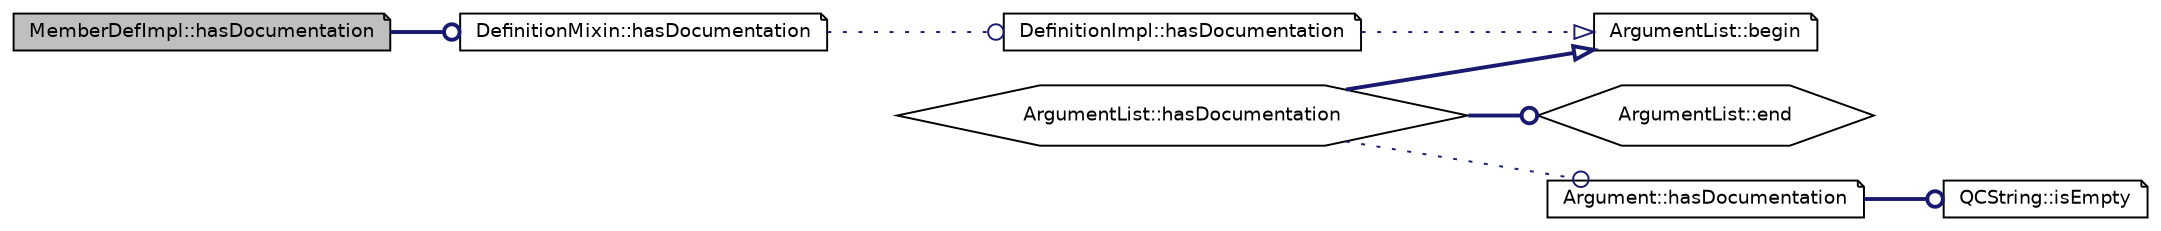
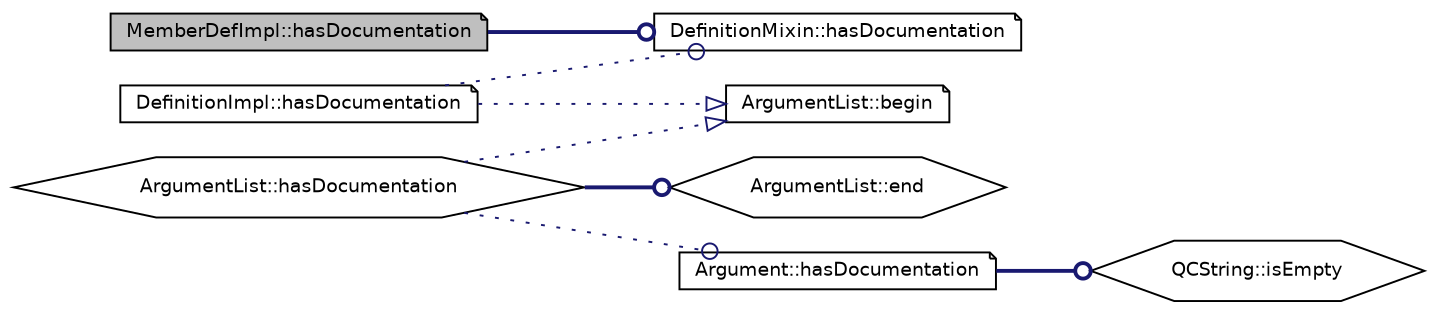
(908, 32) -> (567, 69)
(1460, 71) -> (585, 143)
(2046, 199) -> (1258, 271)
